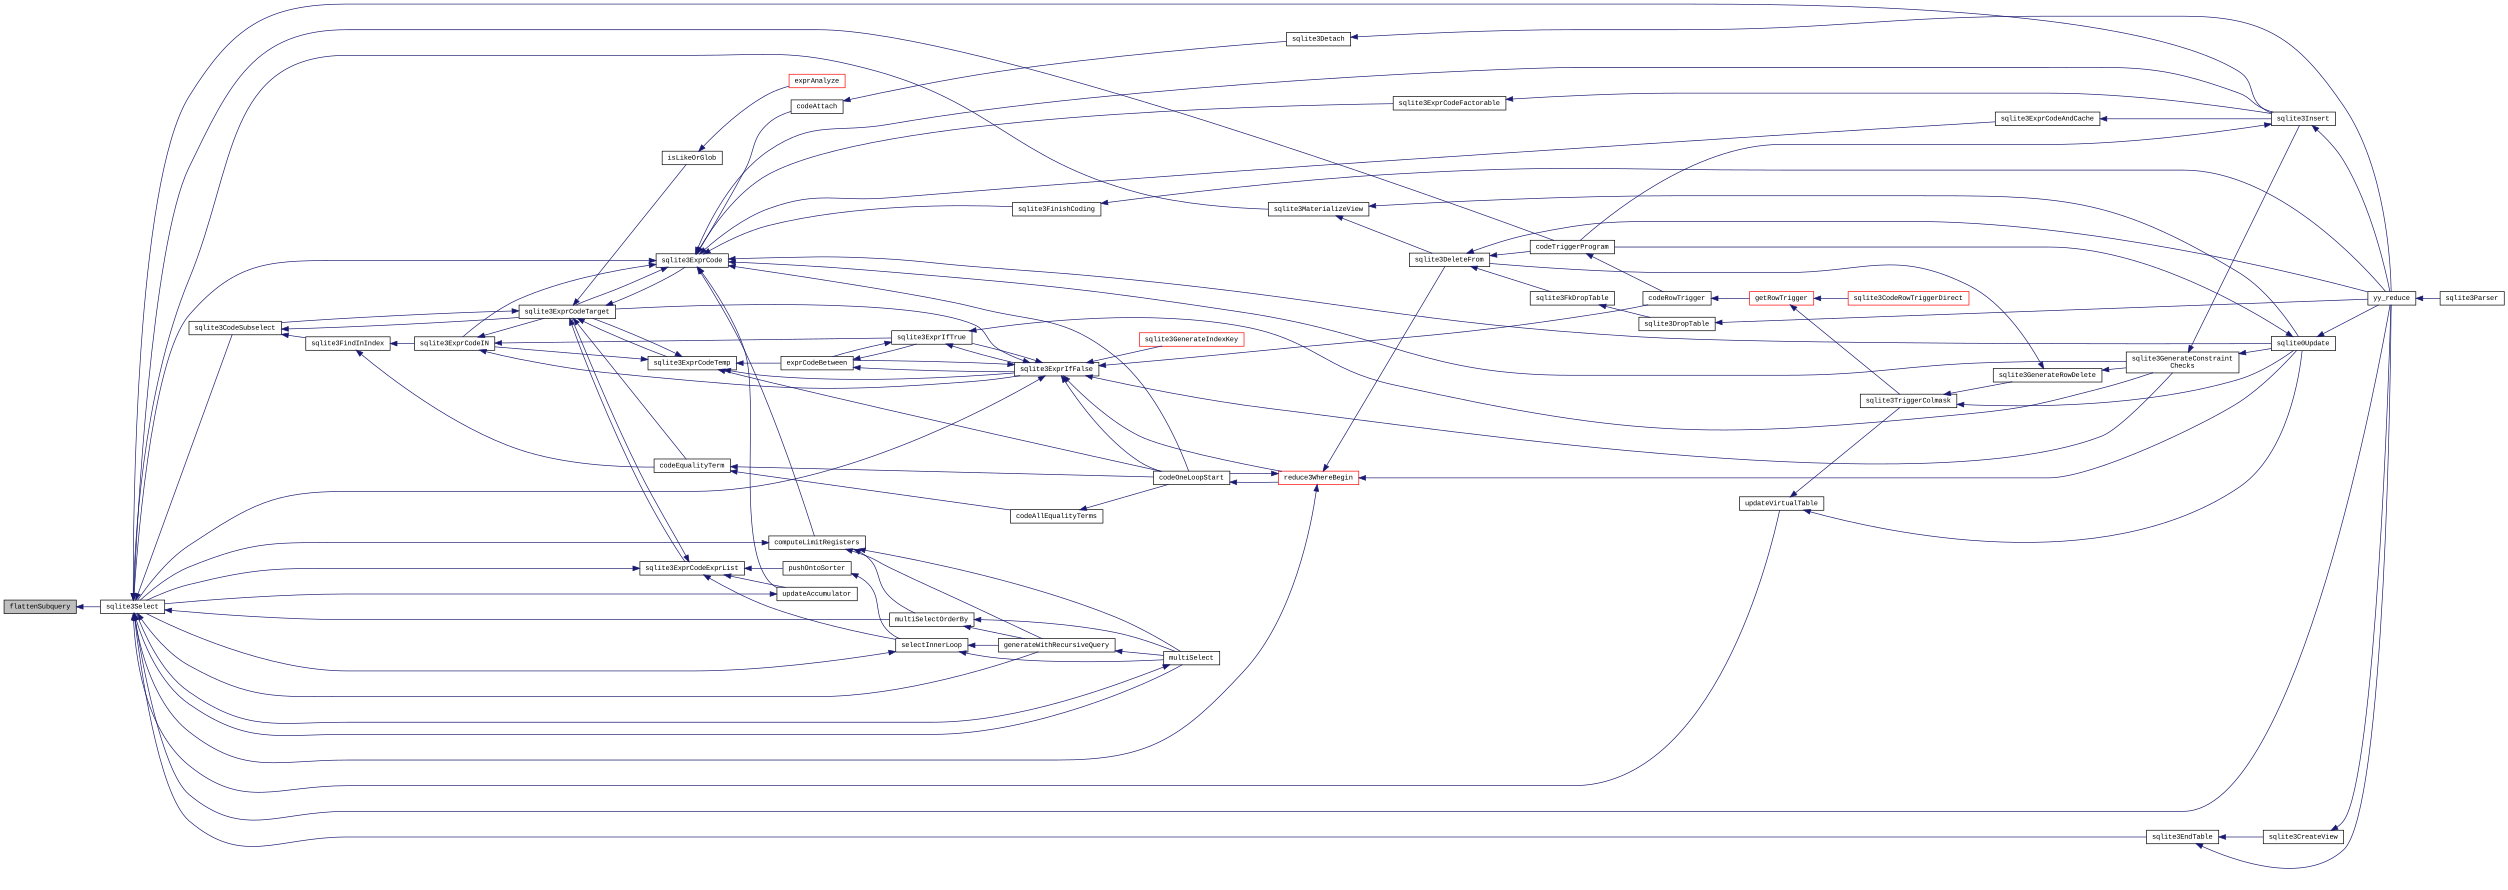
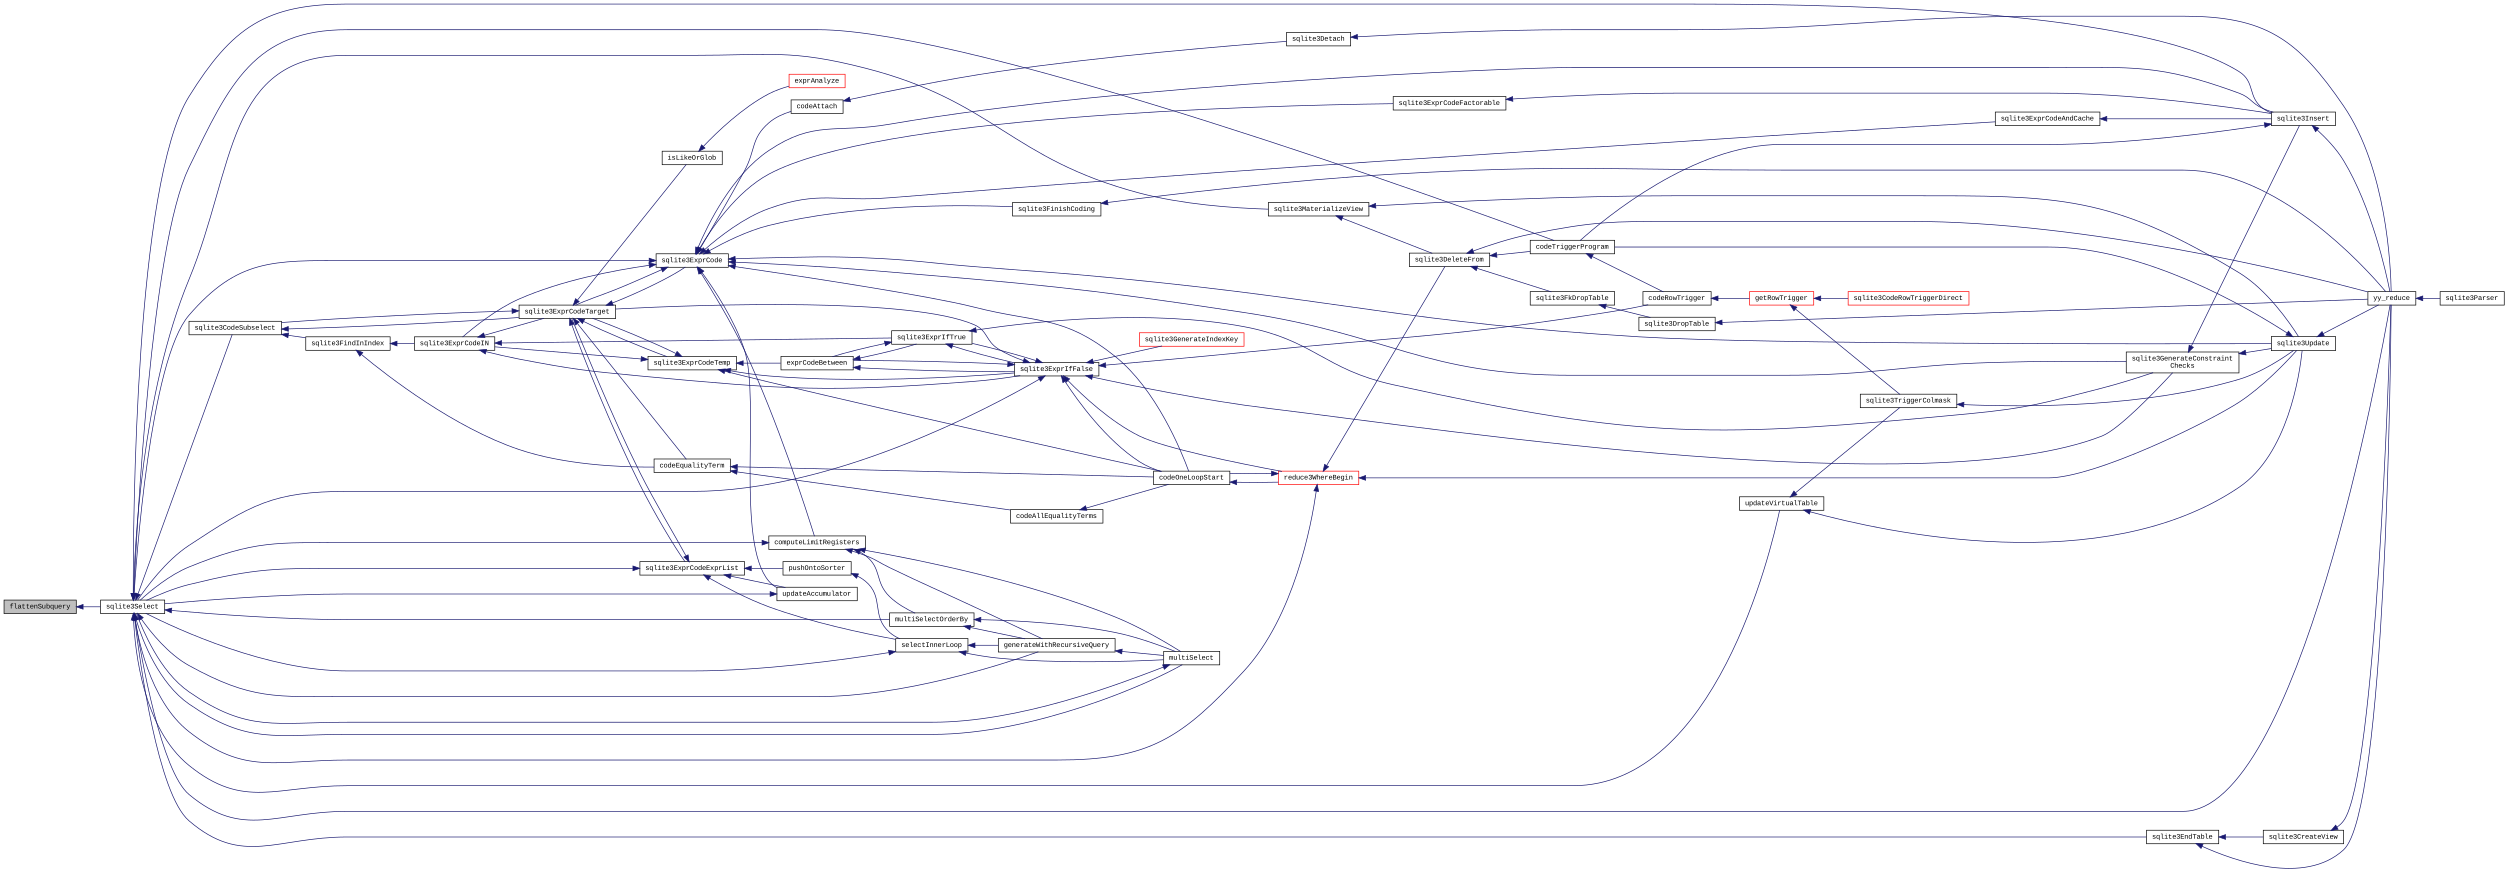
(2303, 344) -> (2303, 344)
(2048, 375) -> none
